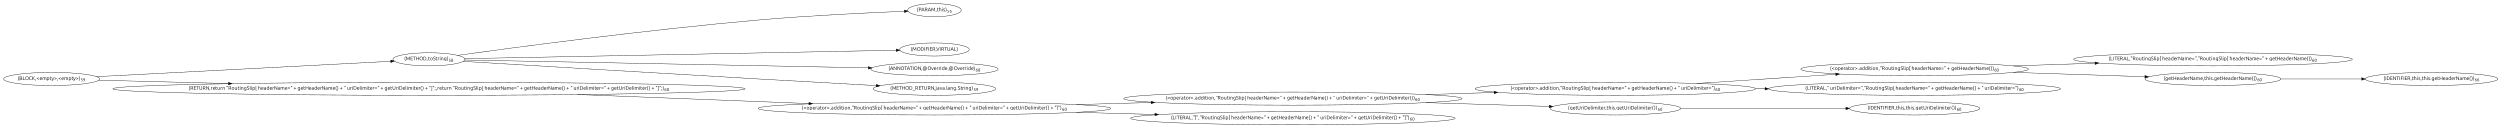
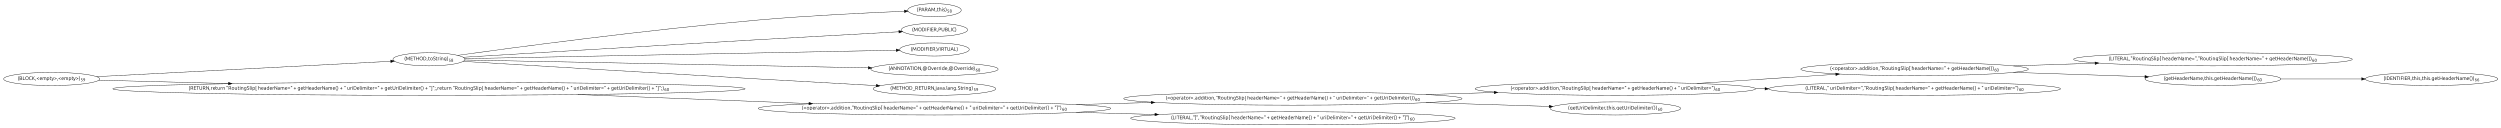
(950, 10) -> (950, 10)
none -> (935, 30)
(1915, 108) -> none
